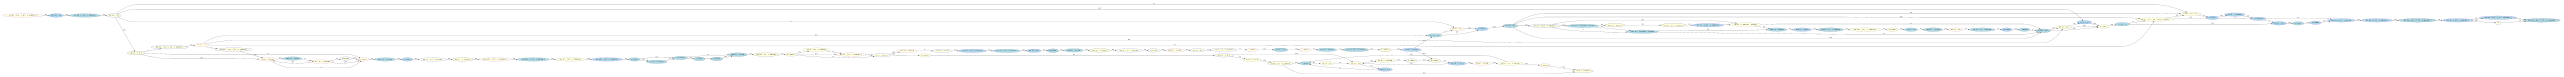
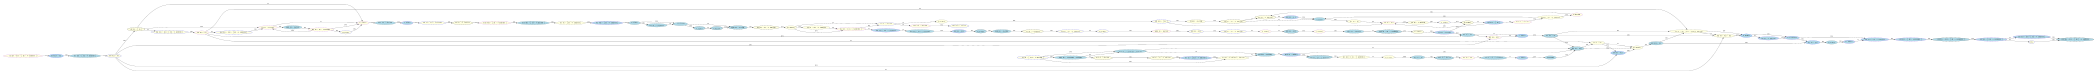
(1901, 24) -> (1435, 53)
(1523, 26) -> none
(955, 51) -> (868, 30)
(1369, 67) -> (1279, 17)
